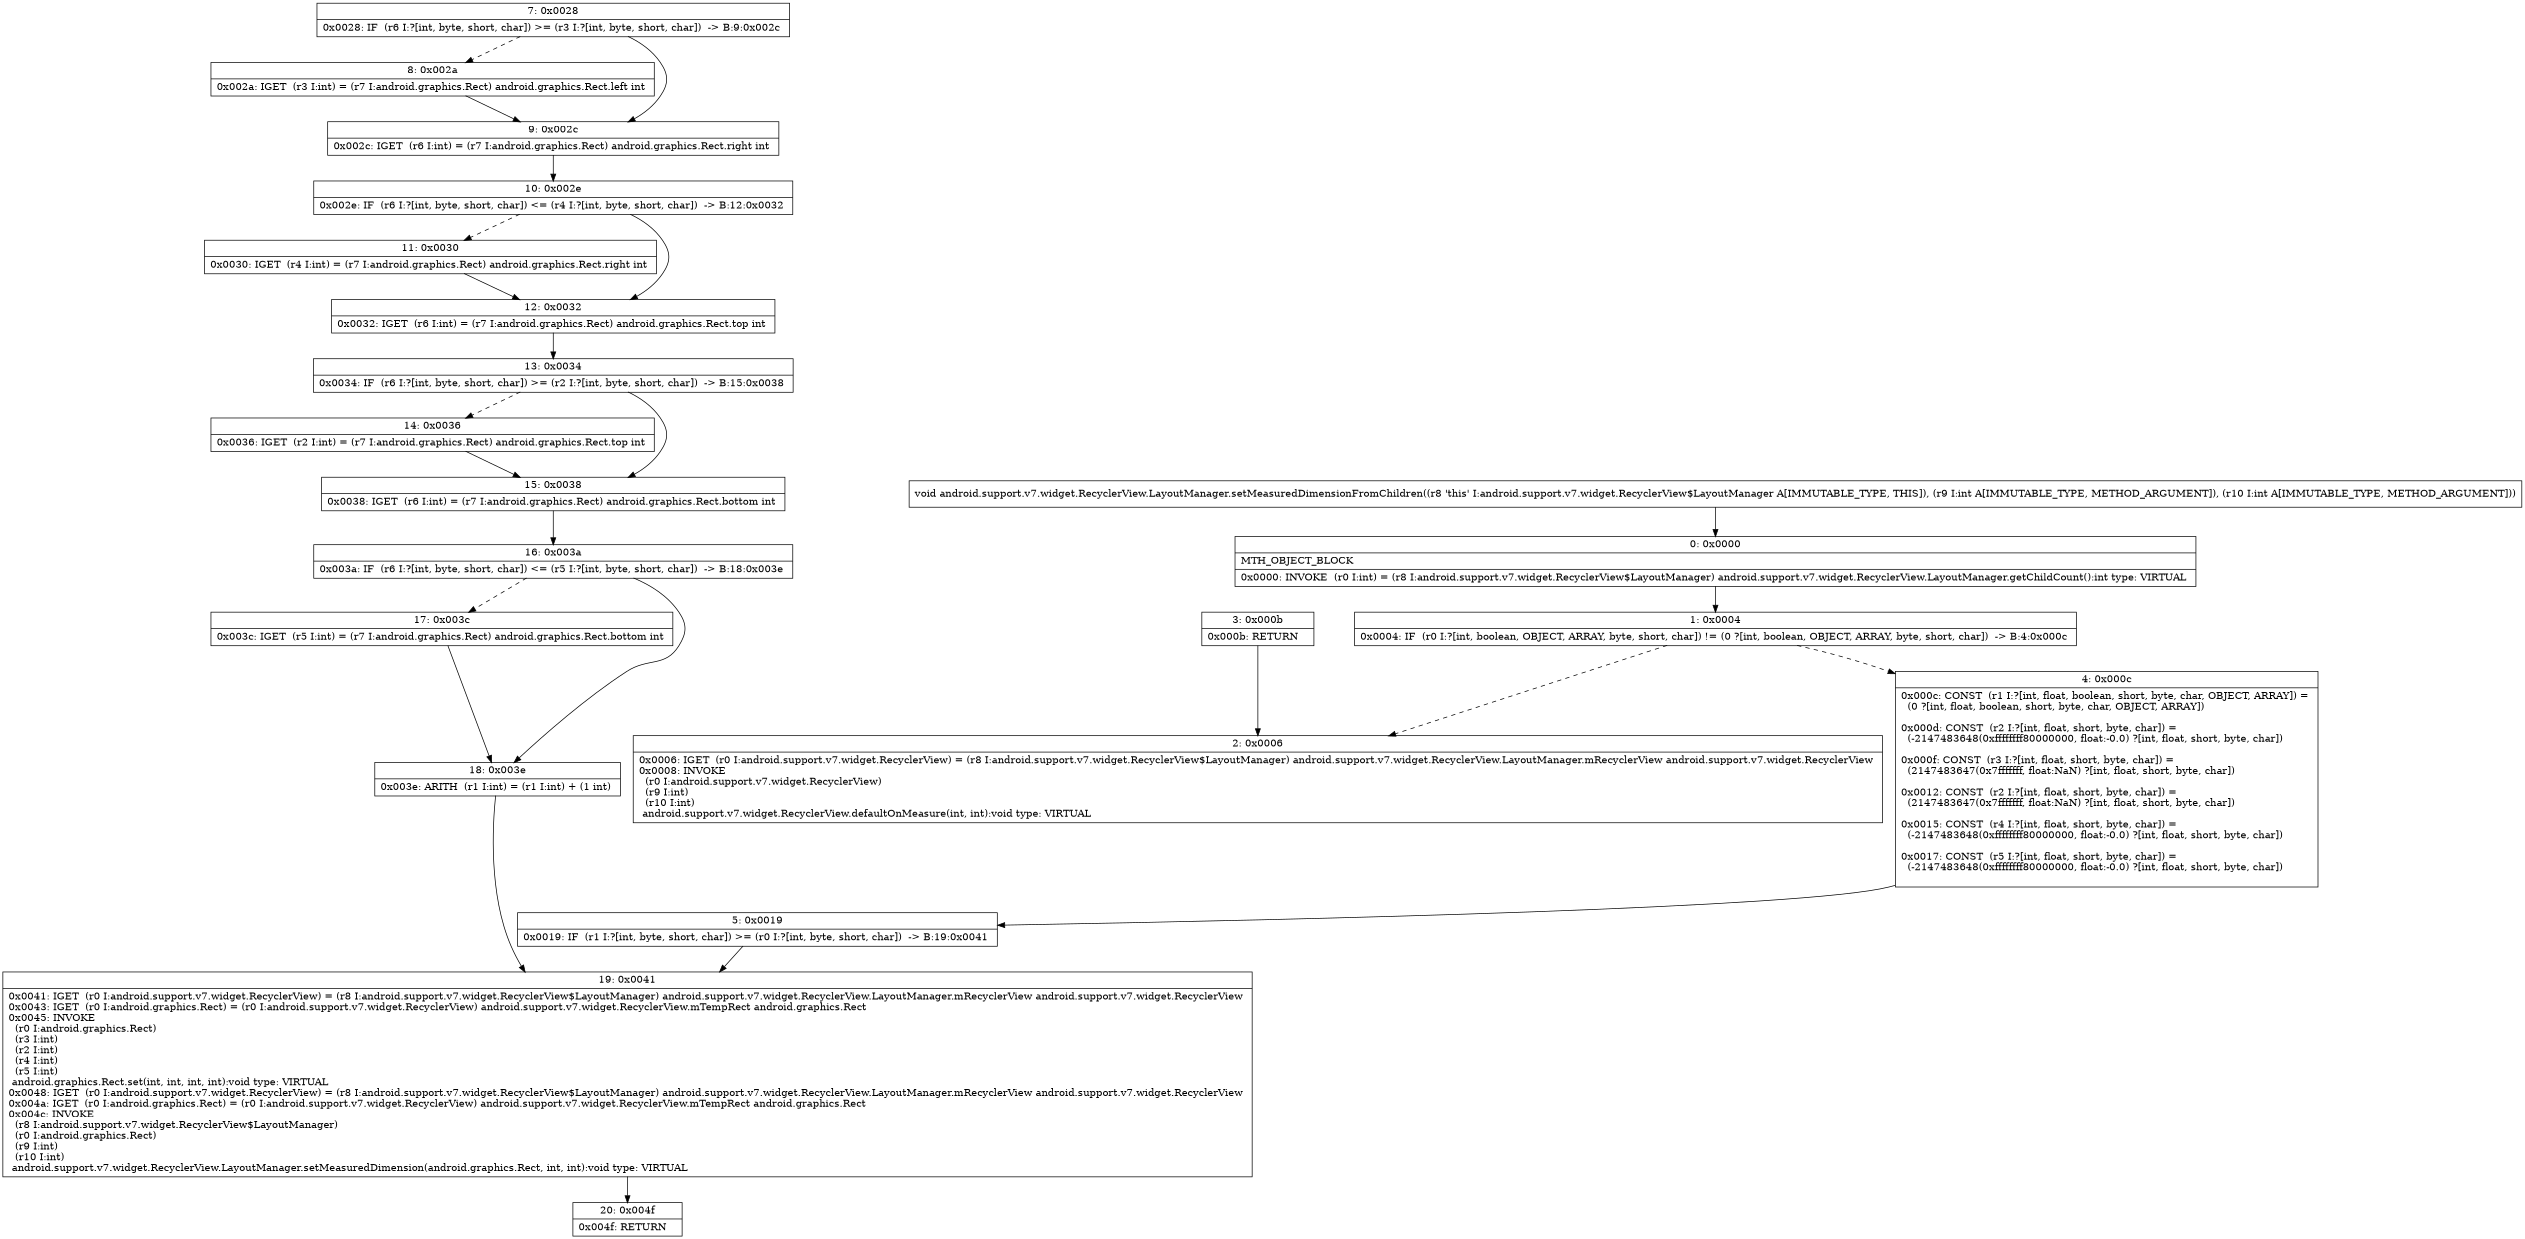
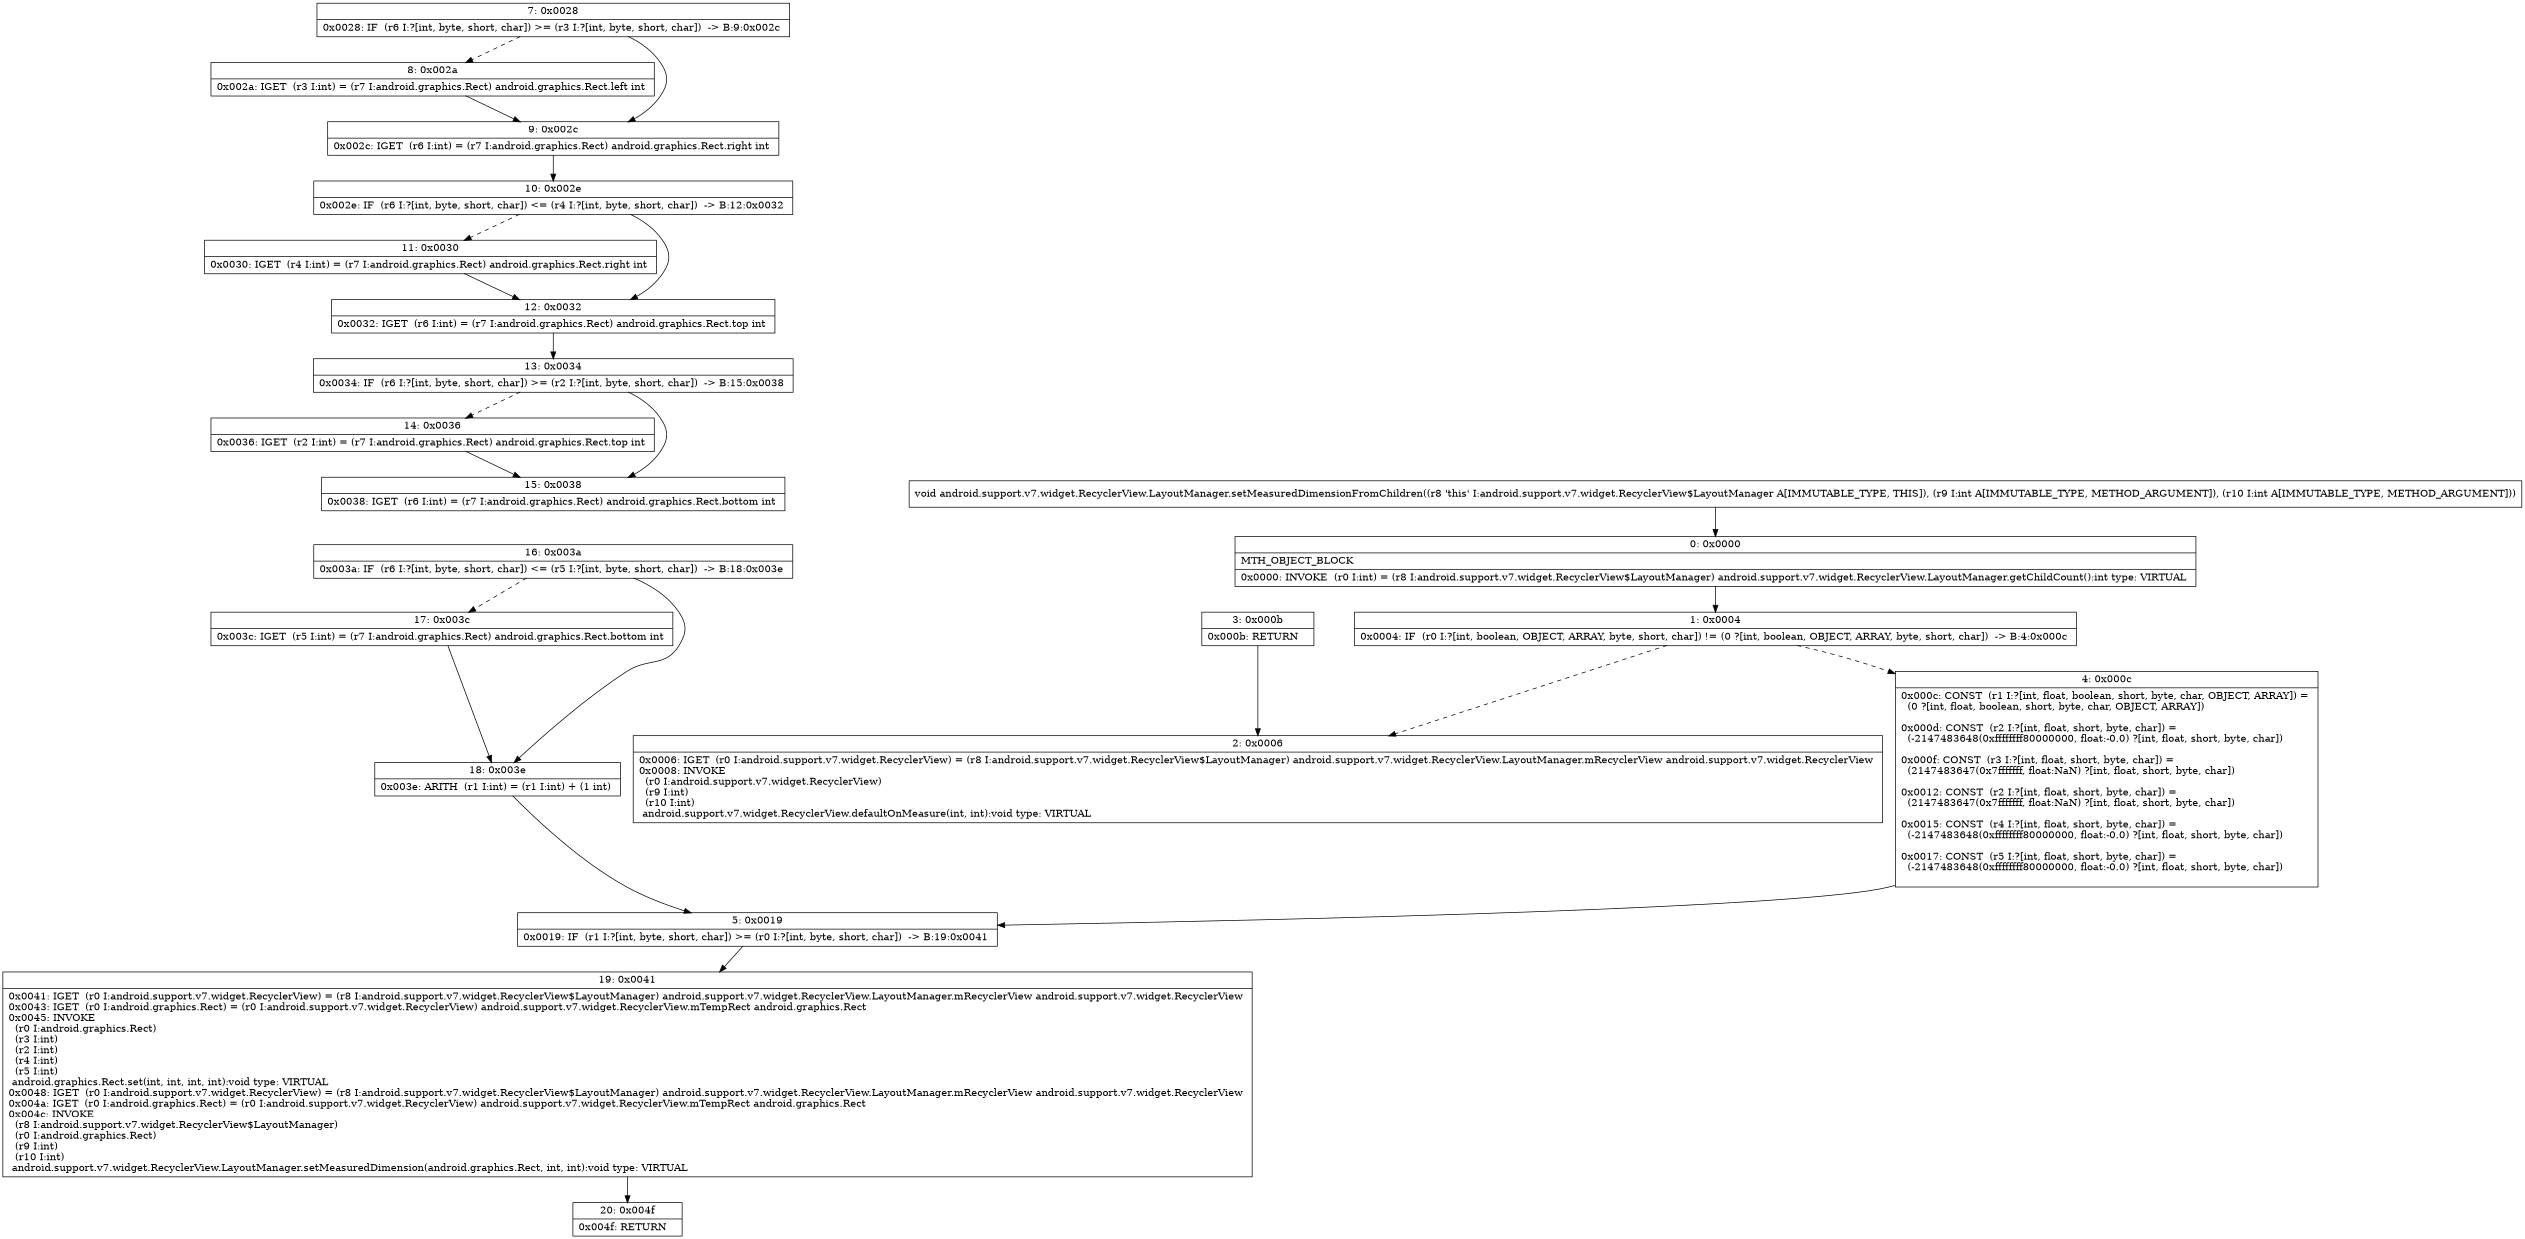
(553, 524) -> none
(495, 883) -> (591, 864)
